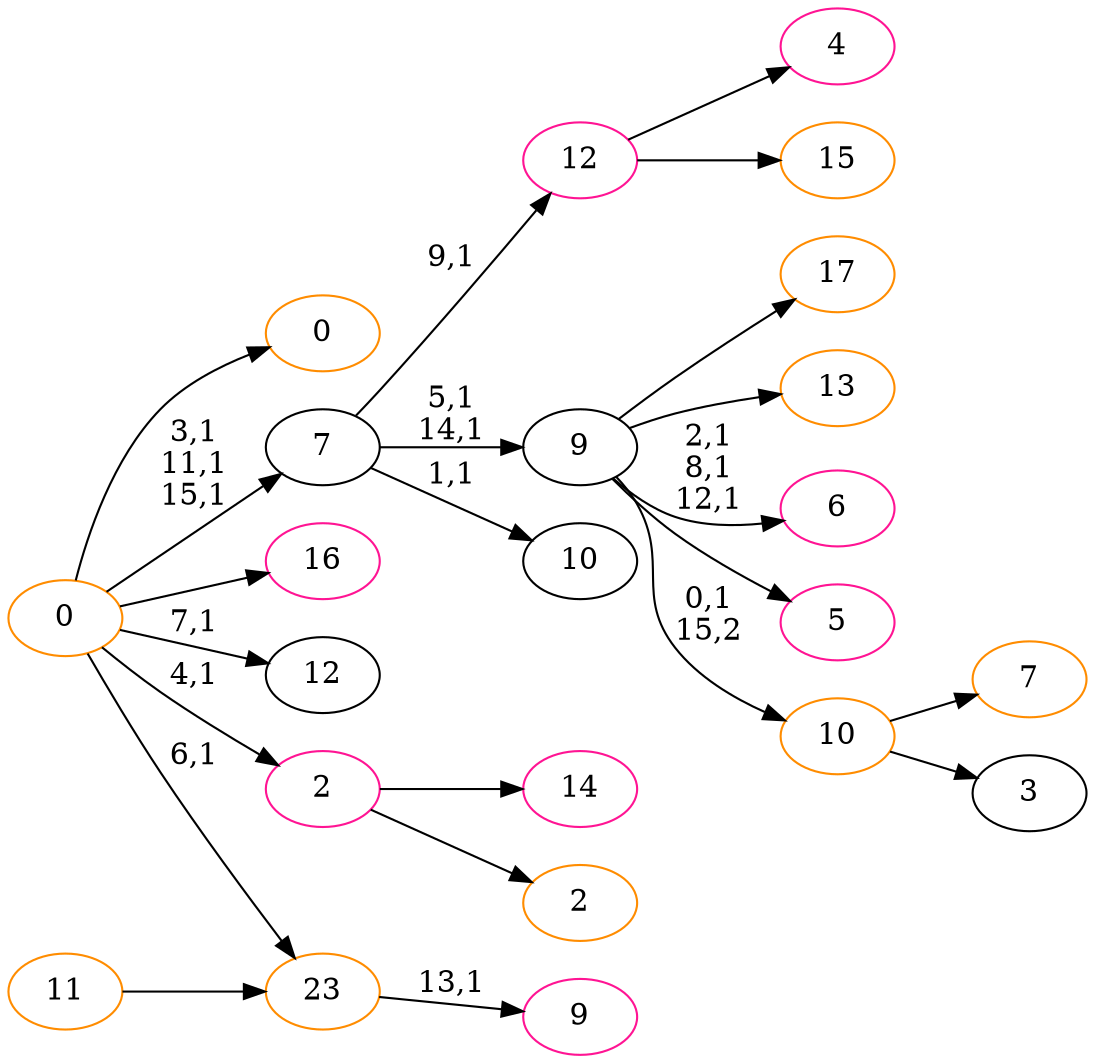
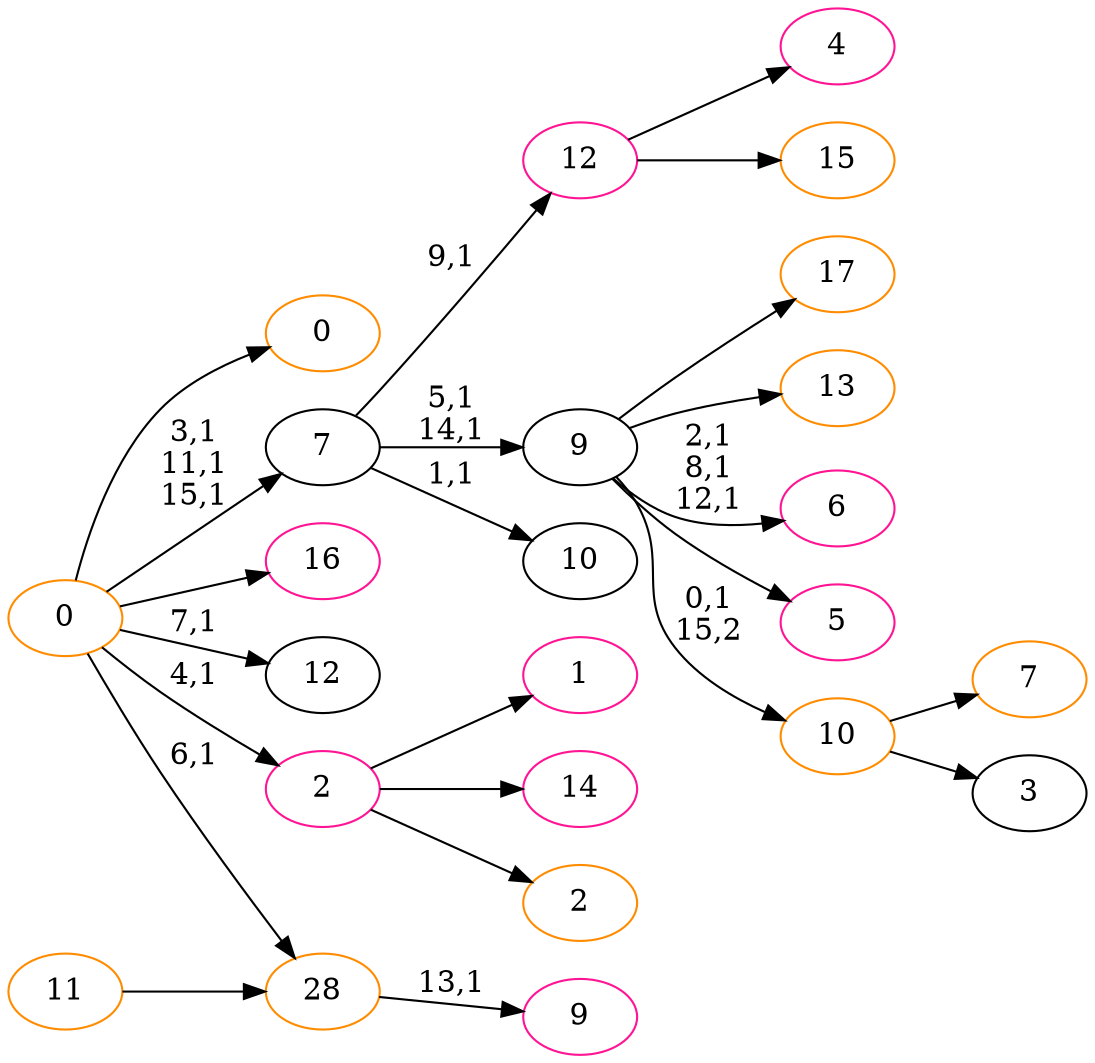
none -> (580, 675)
(323, 992) -> (323, 992)
